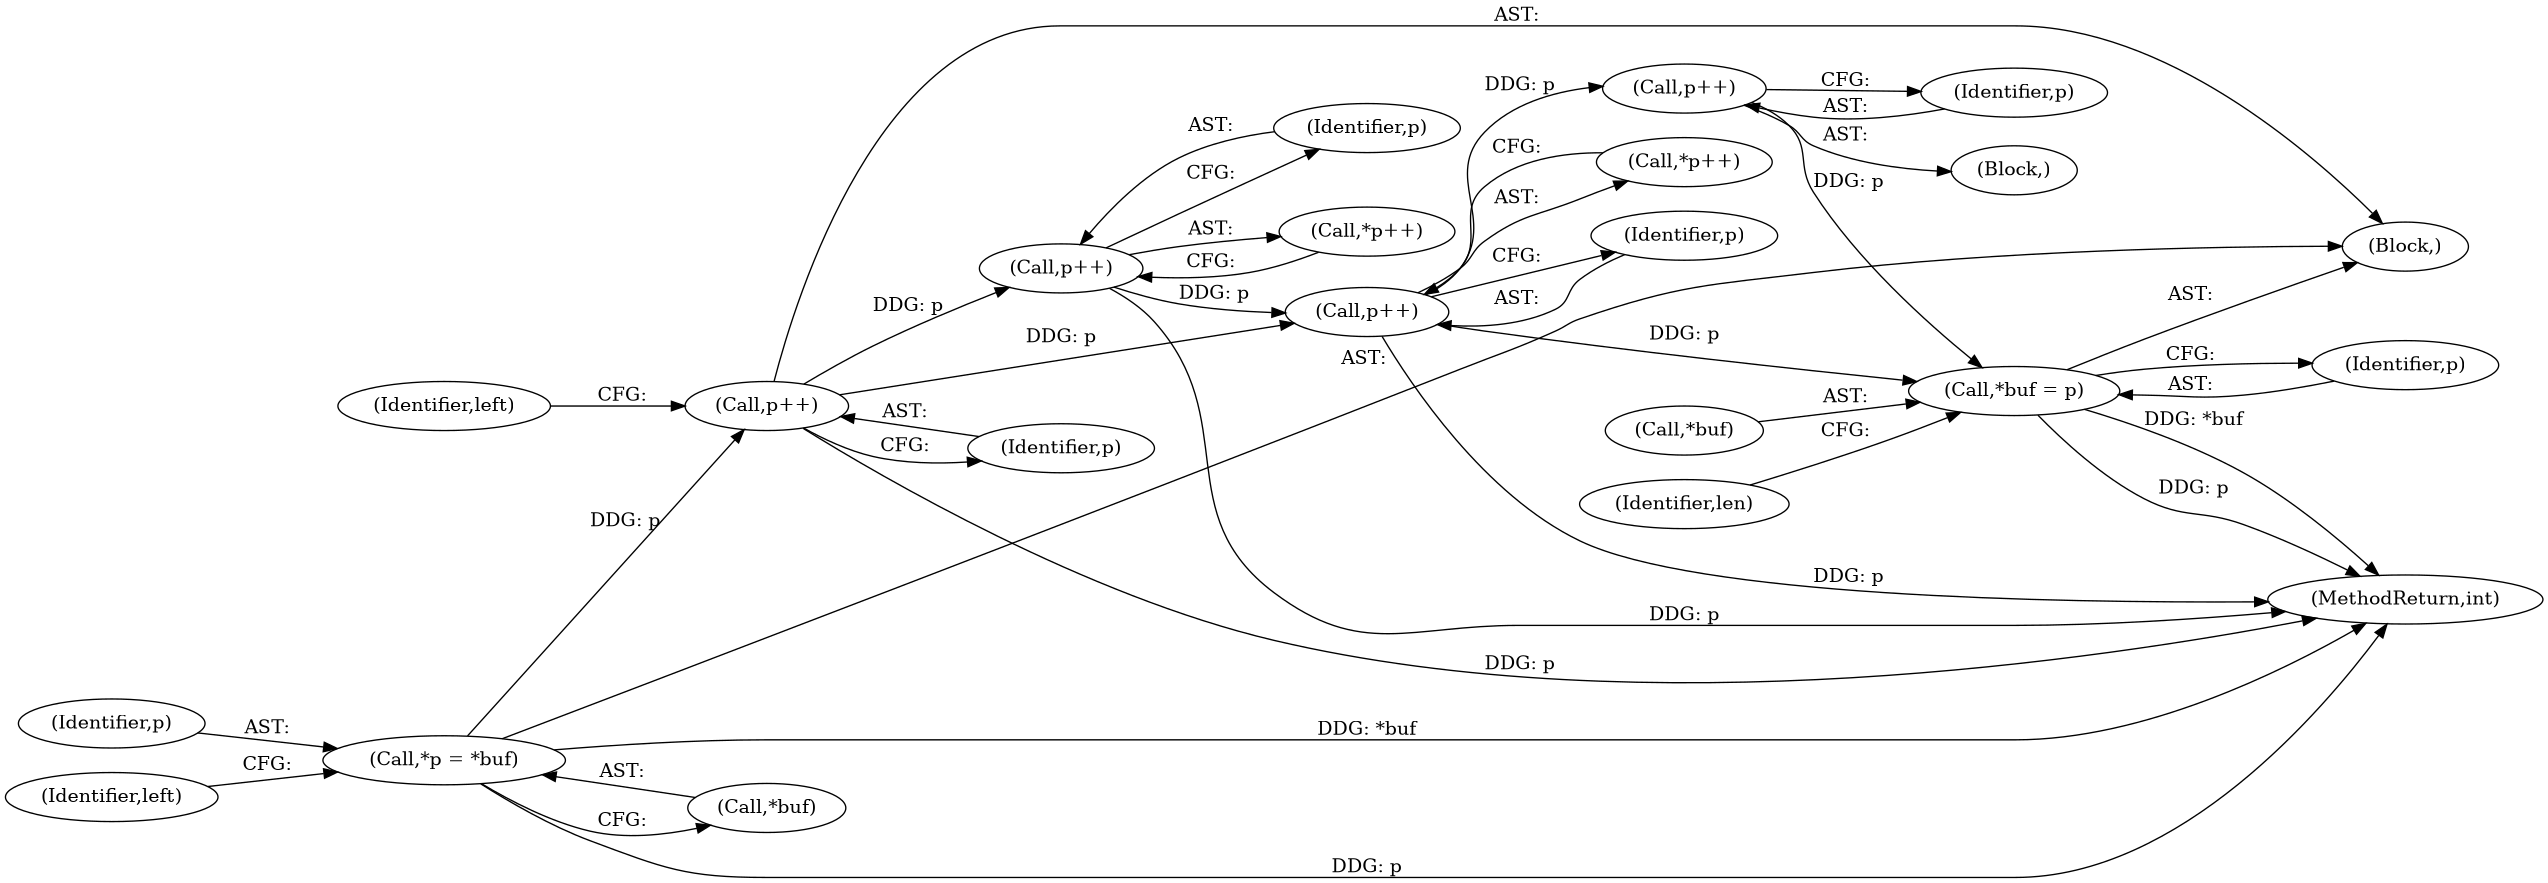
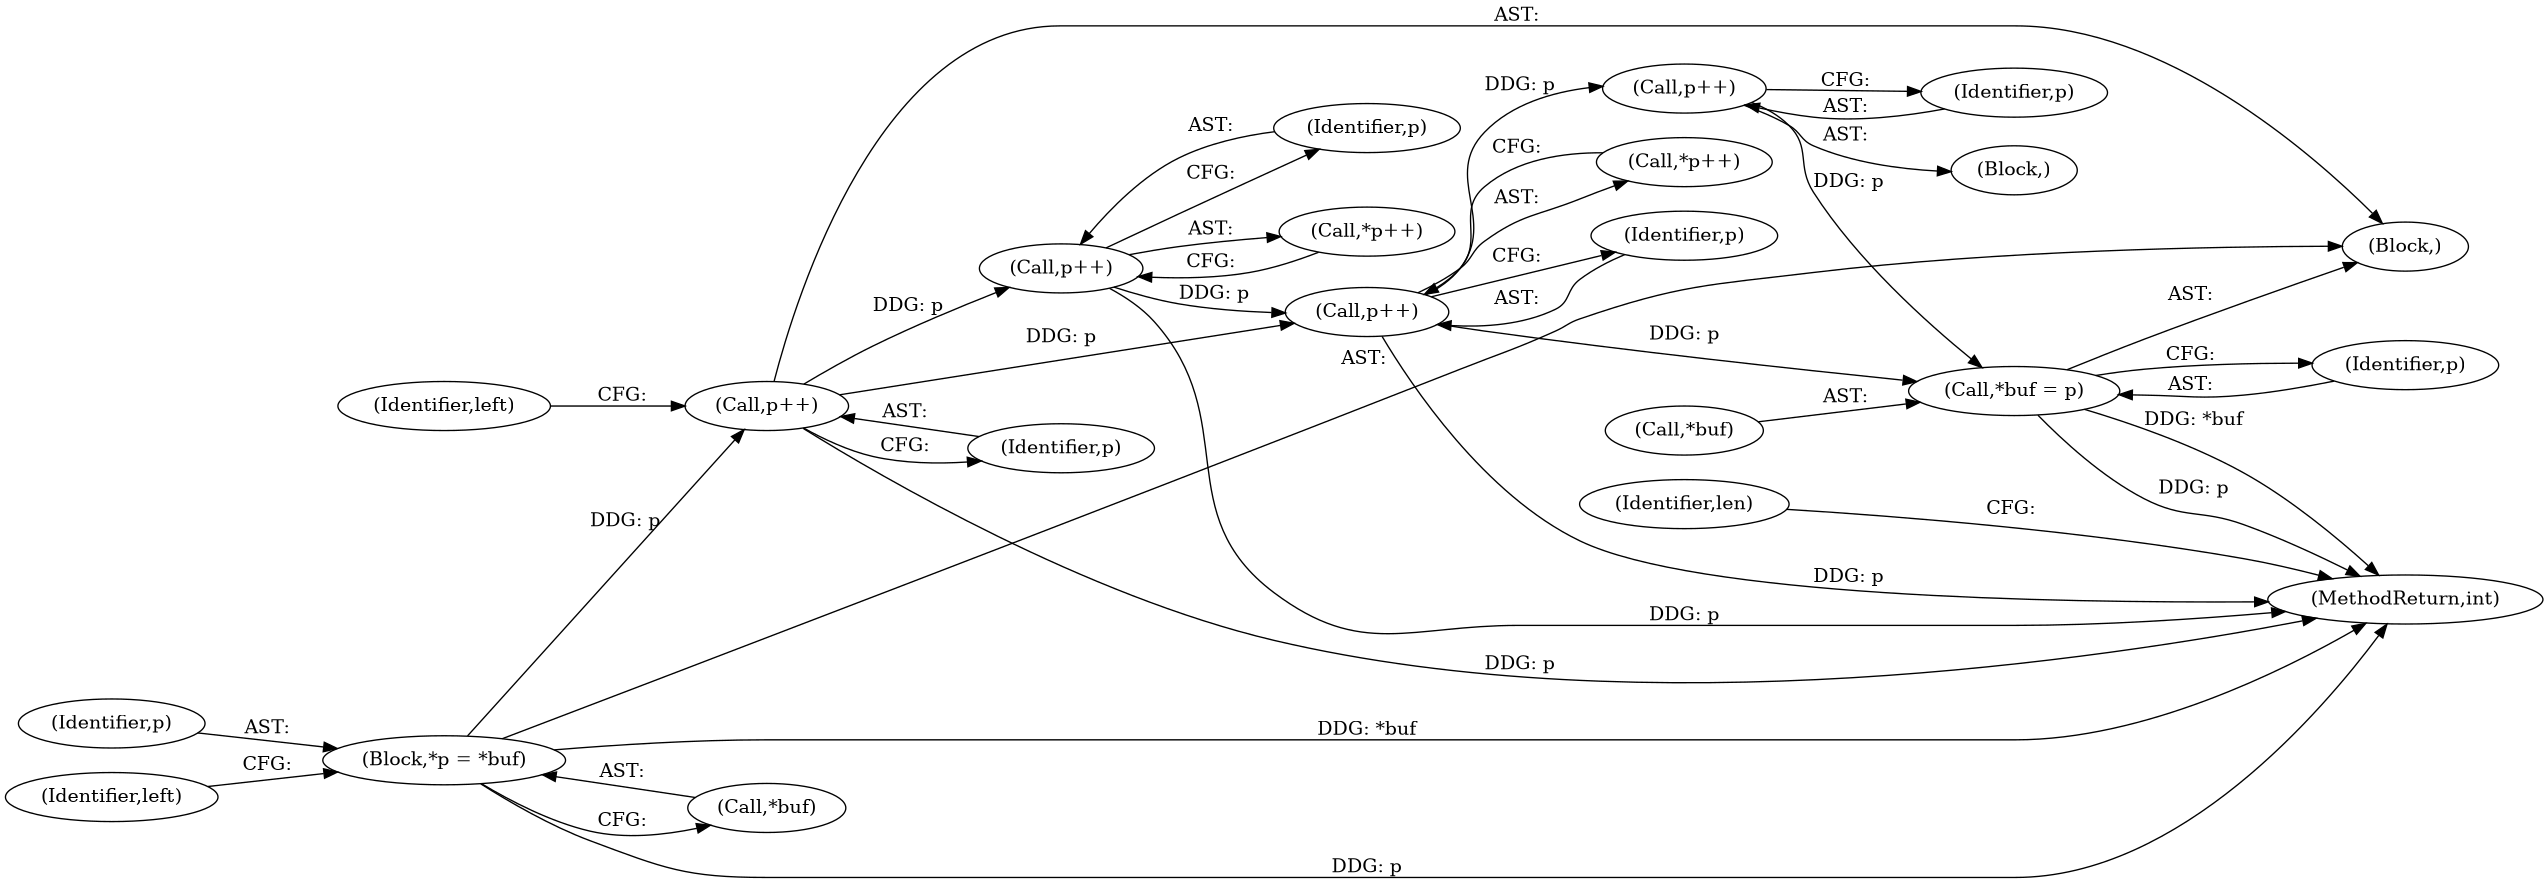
(1850, 453) -> (2054, 532)
(444, 760) -> (444, 760)
